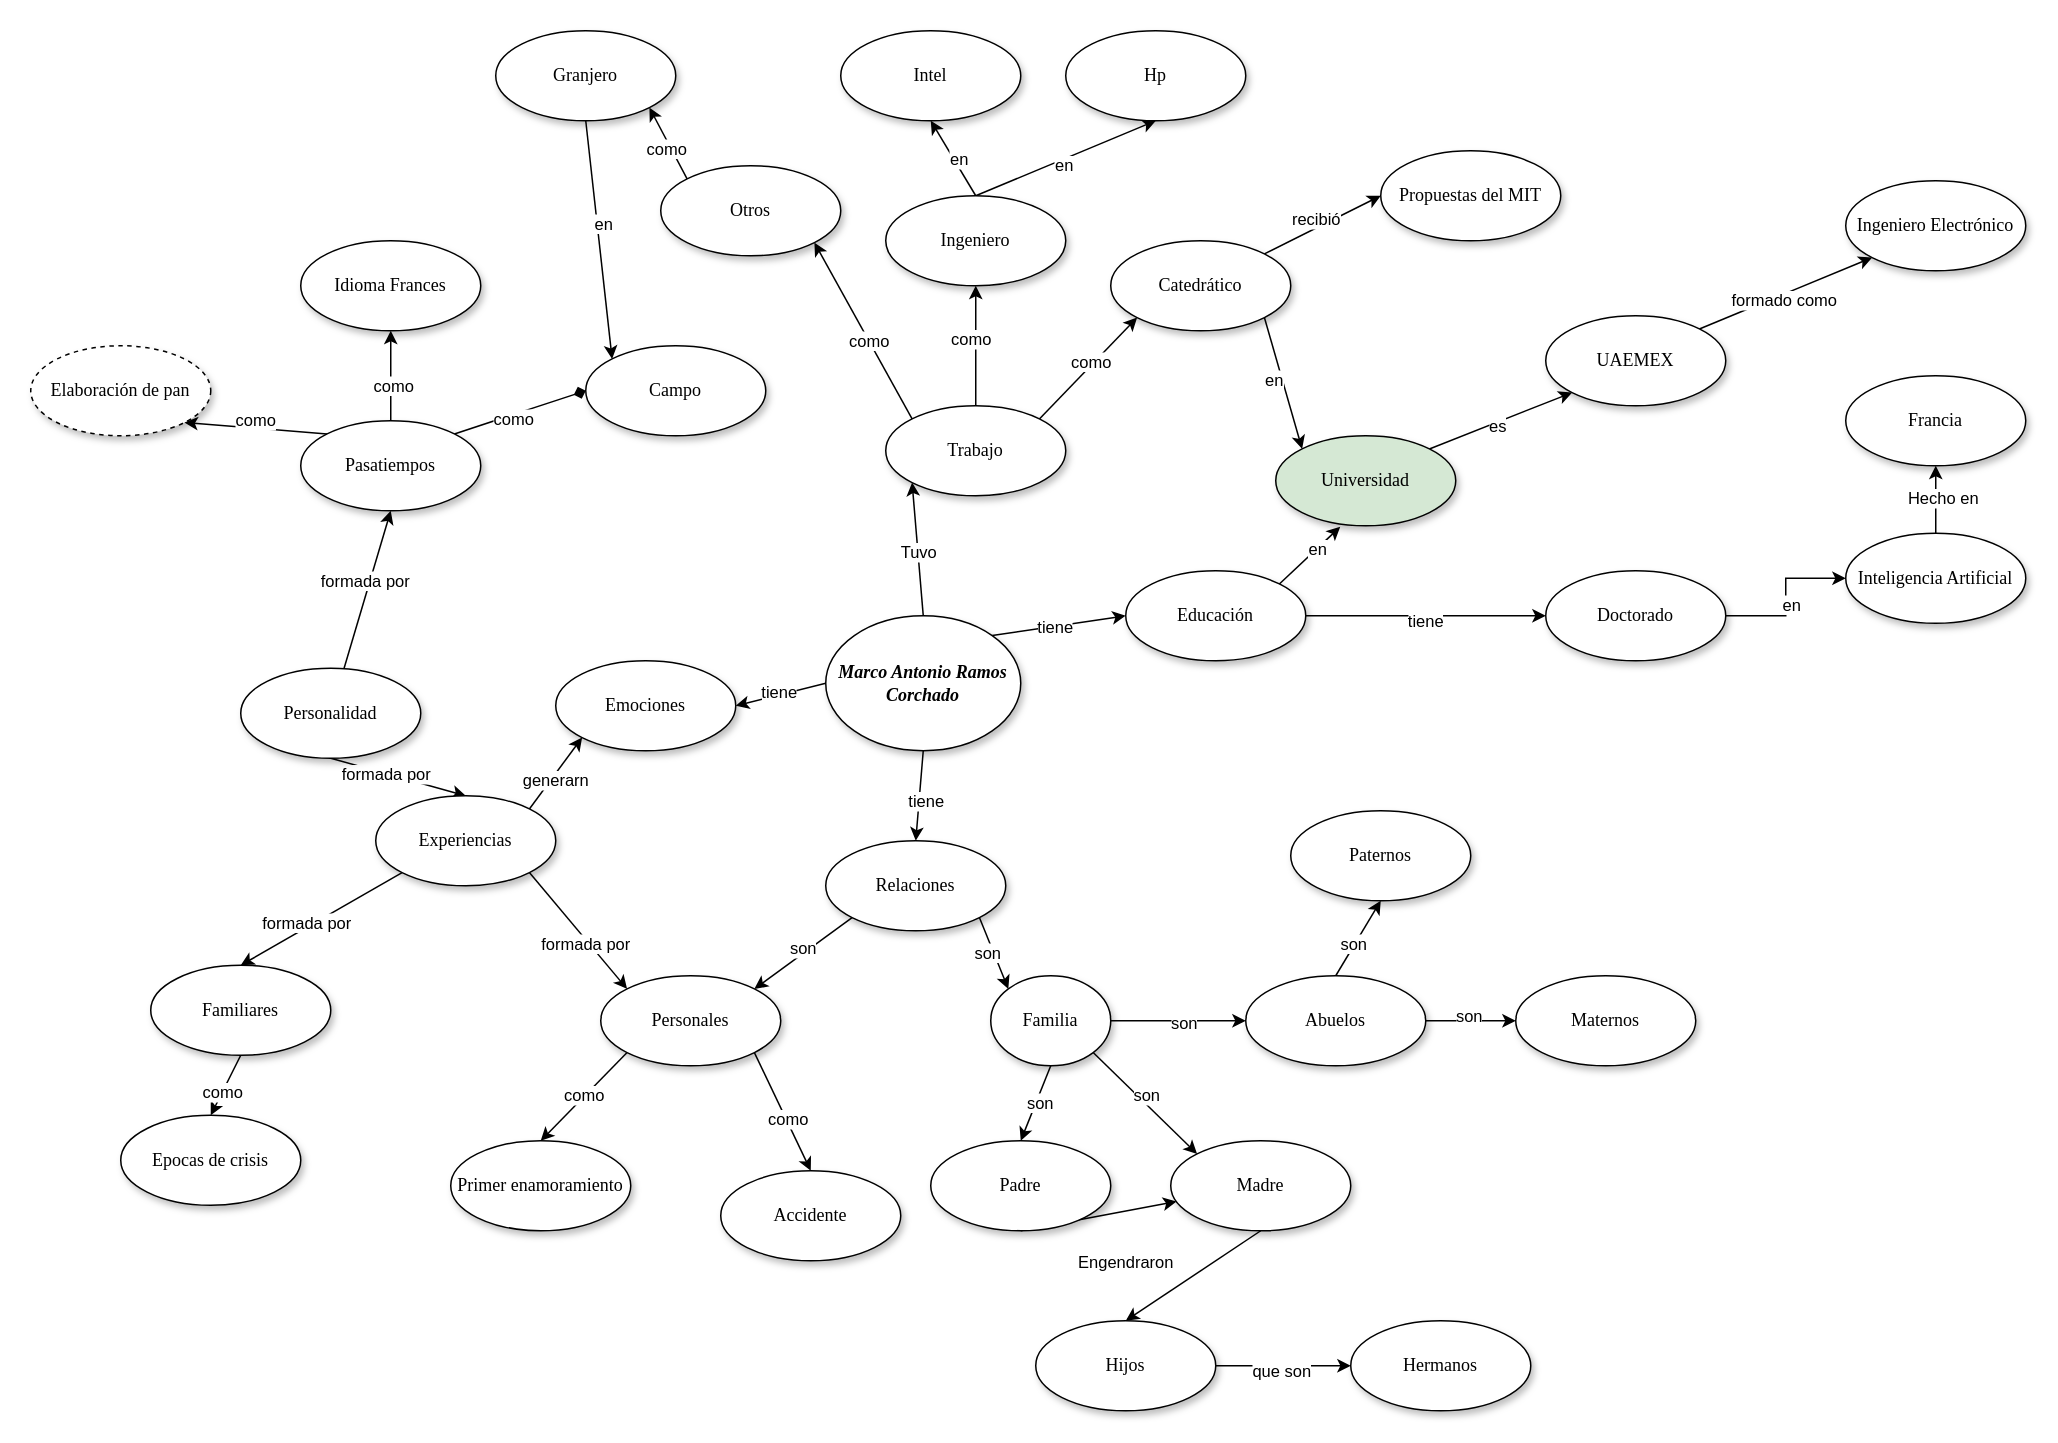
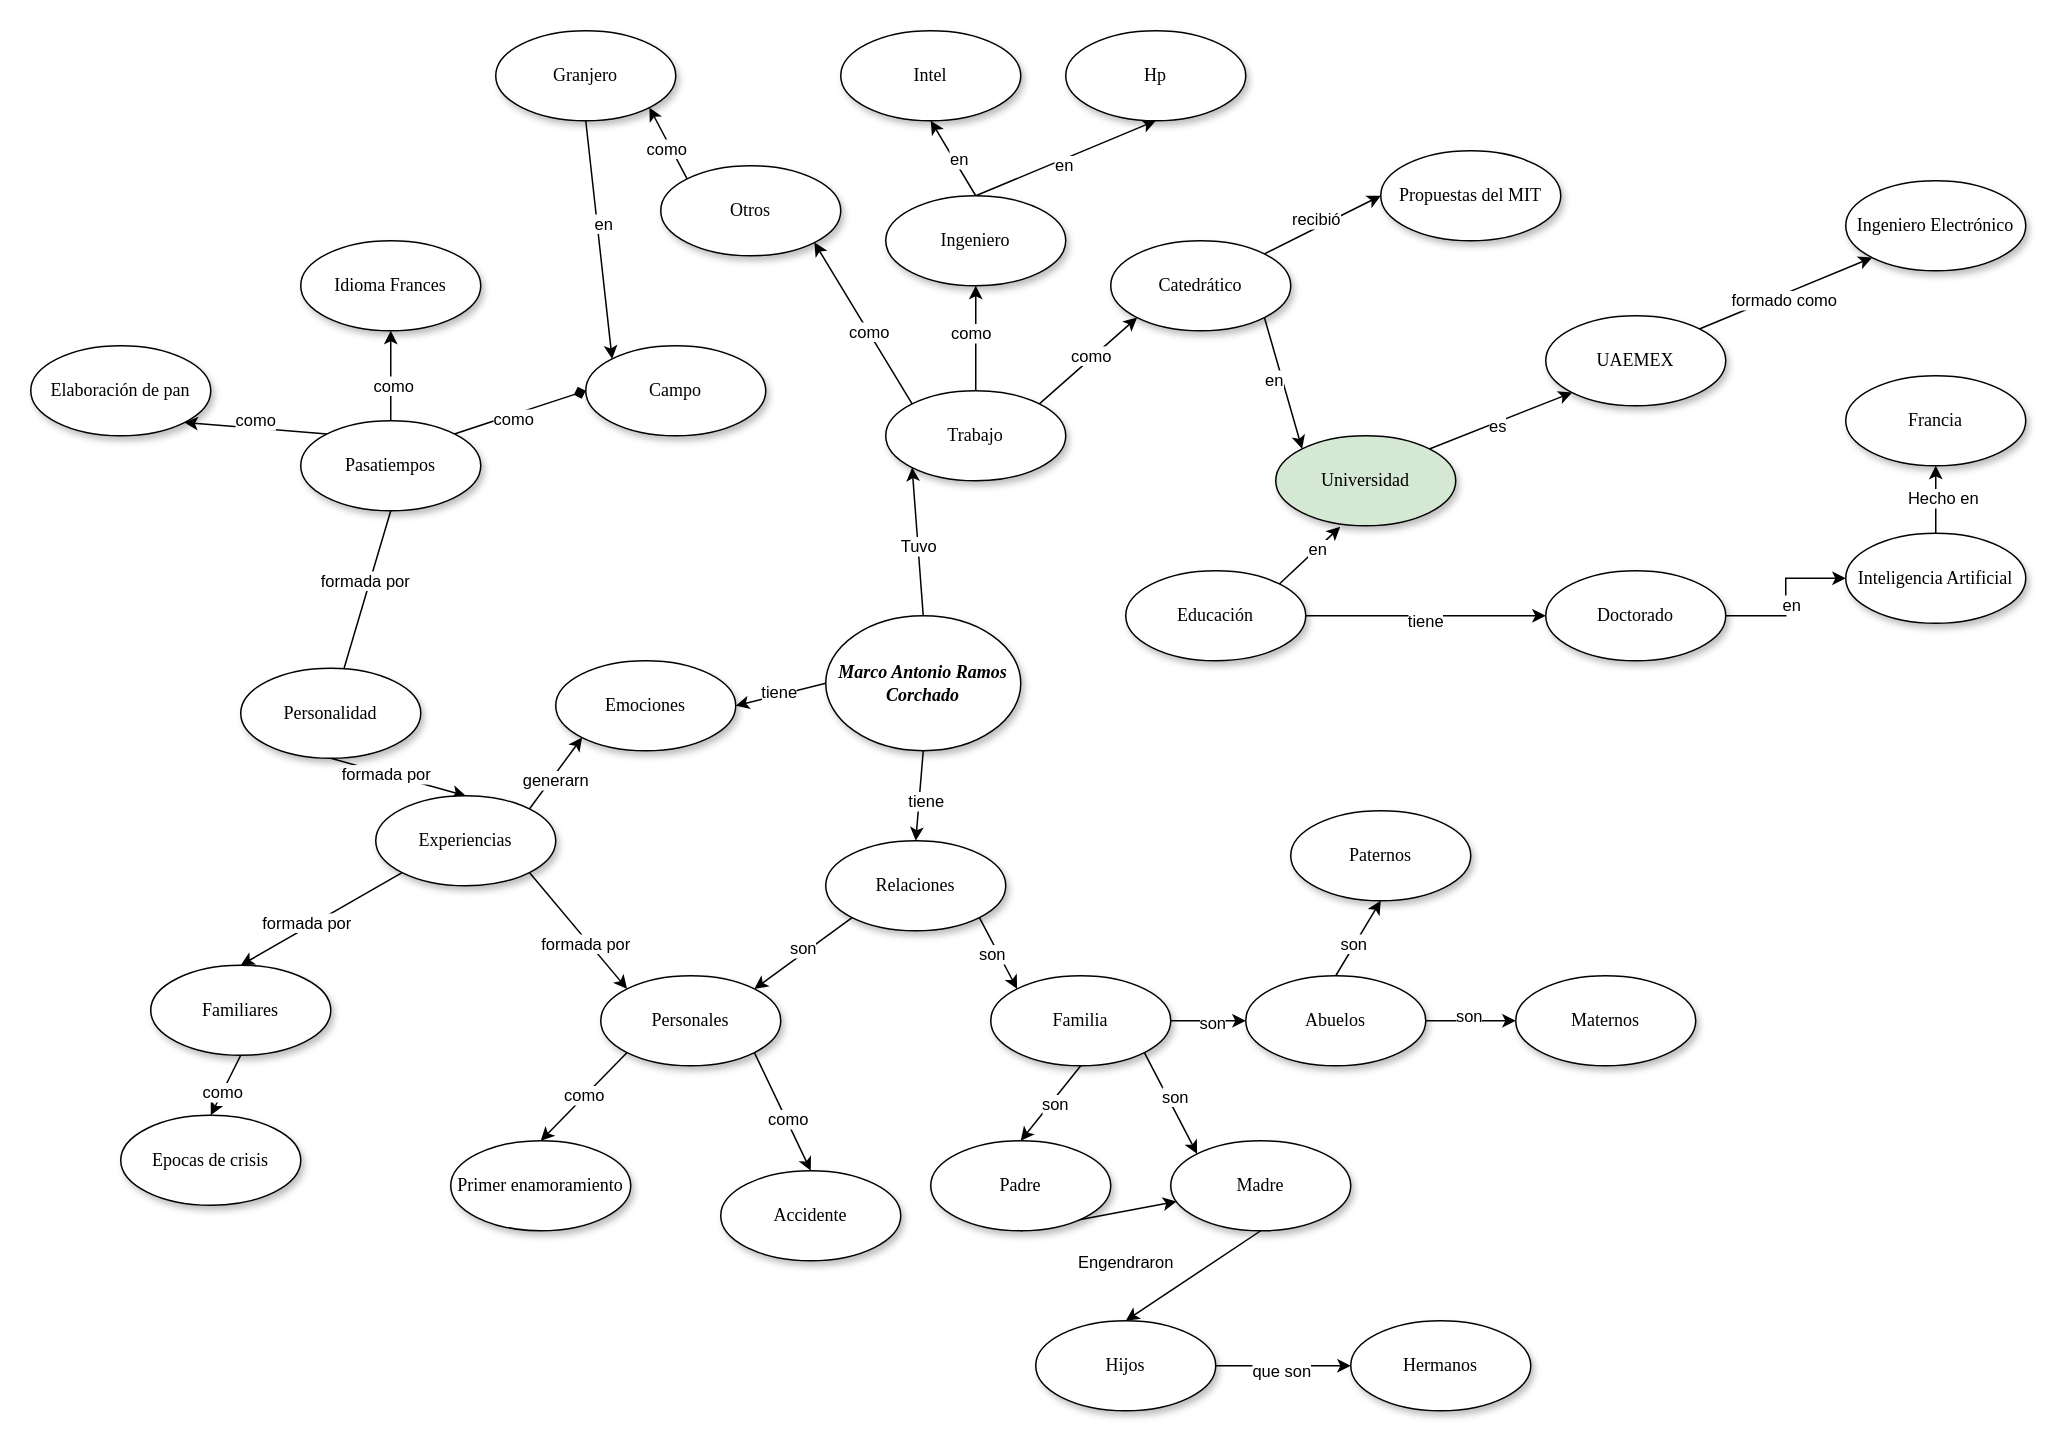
(121, 391) -> (121, 391)
(976, 451) -> (976, 436)
(387, 522) -> (389, 517)
(1054, 626) -> none
(1051, 1021) -> (1081, 1021)
